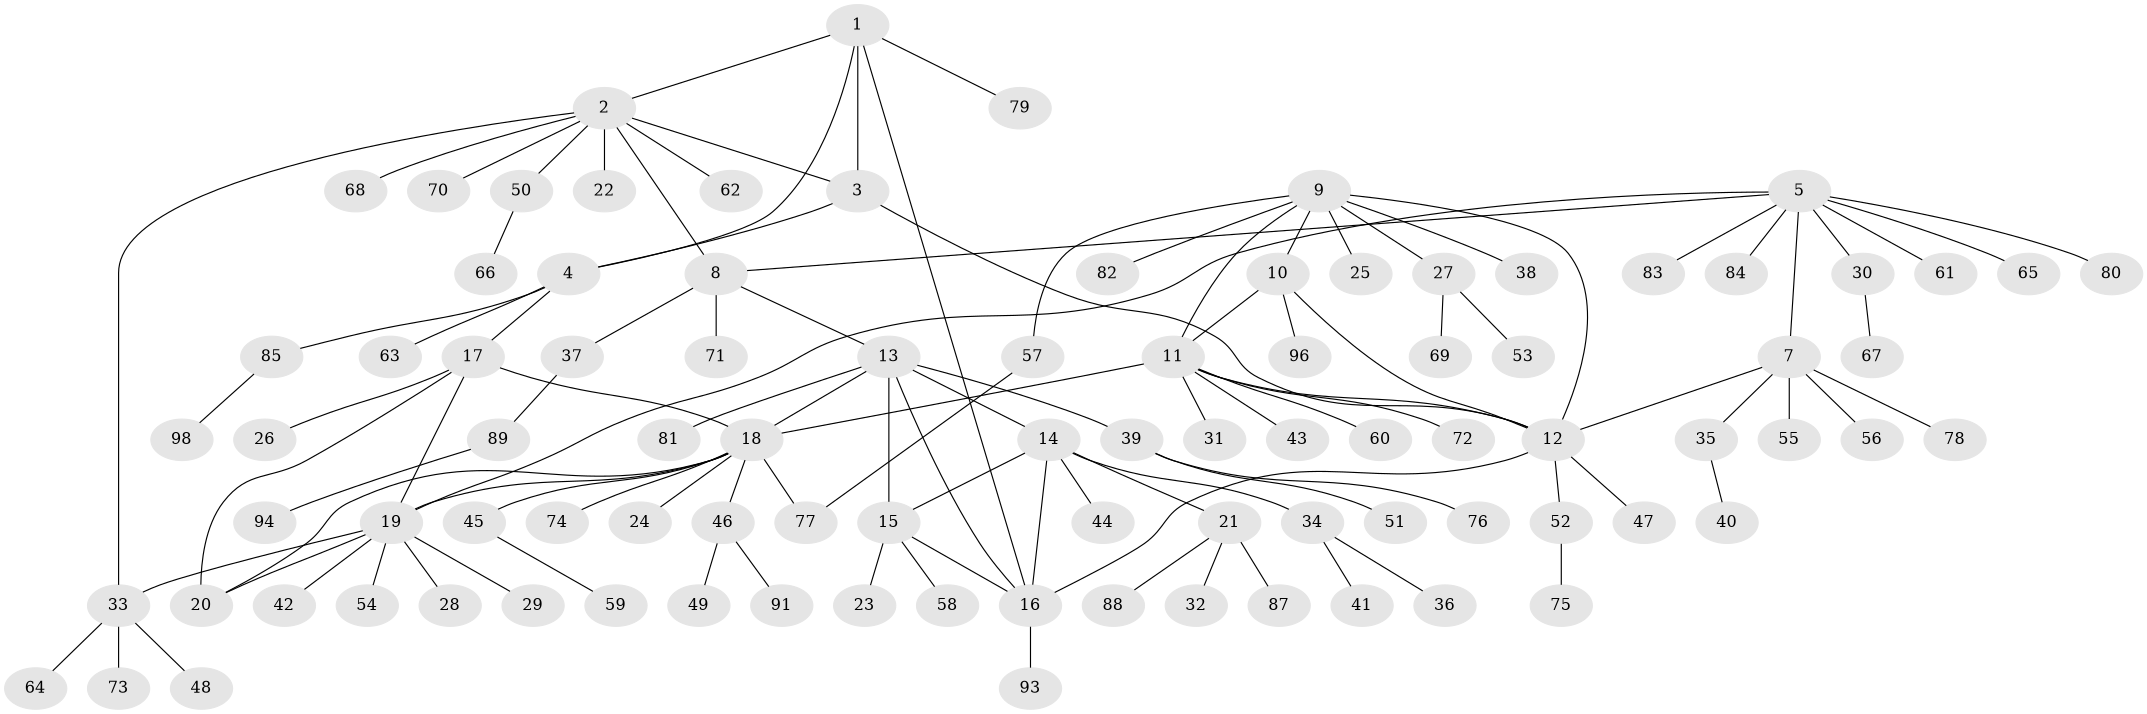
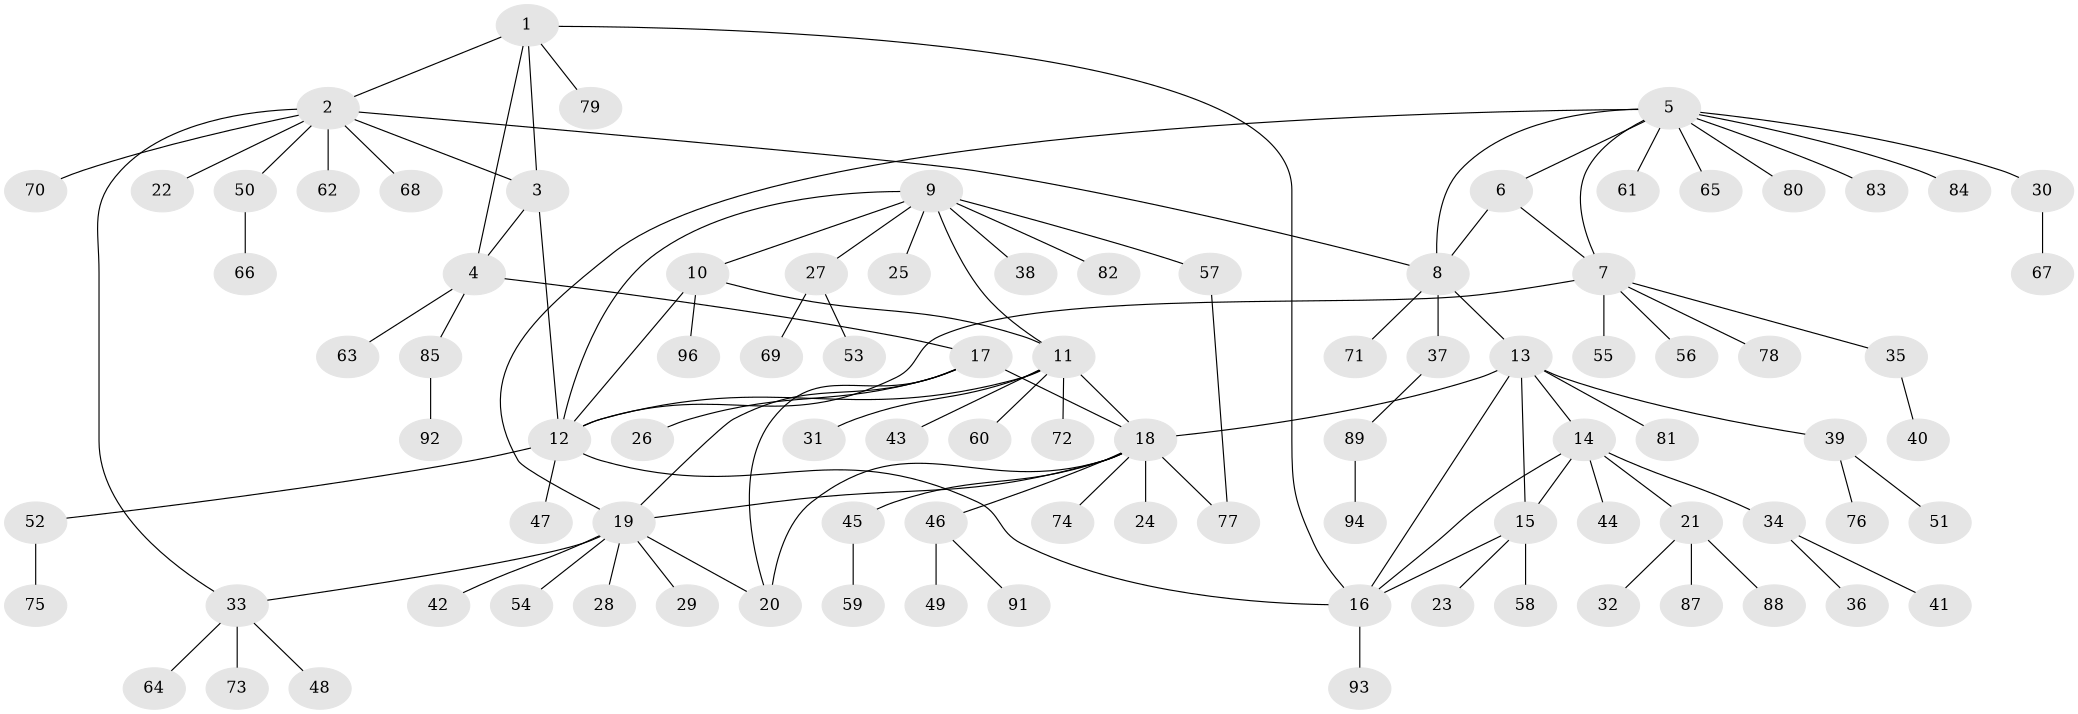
none -> (1501, 191)
(182, 440) -> (431, 440)
